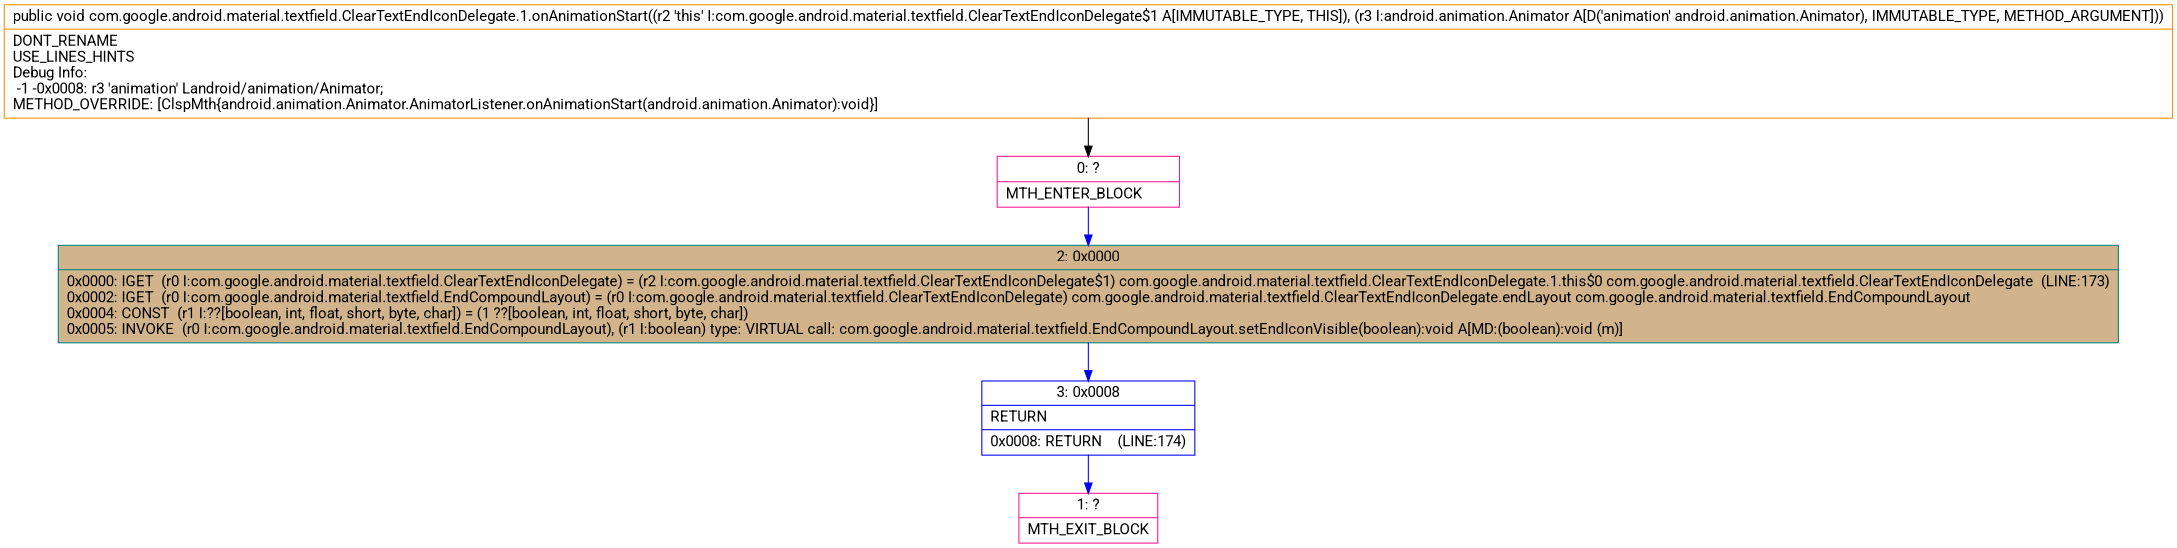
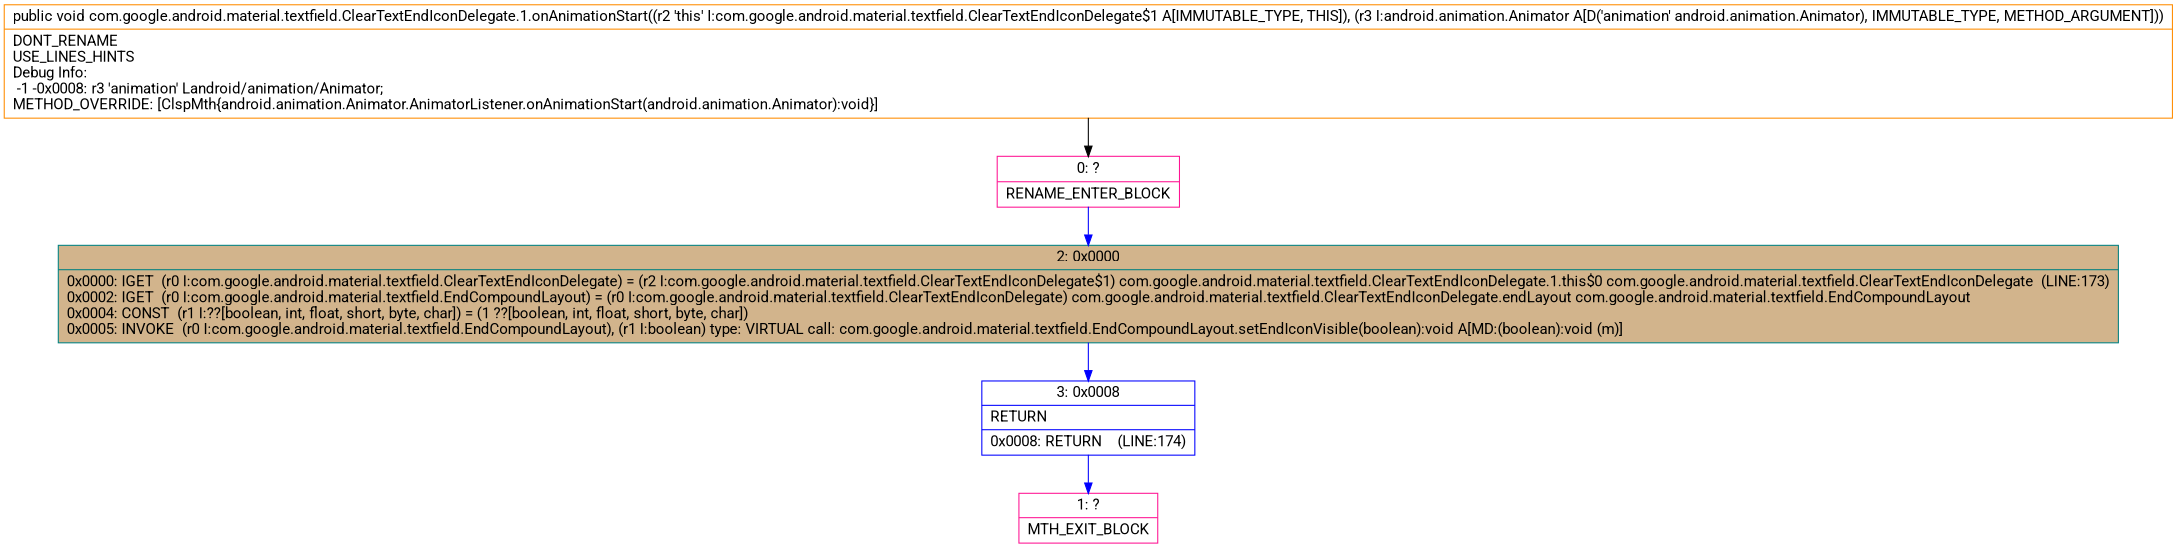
(1075, 194) -> (1088, 194)
